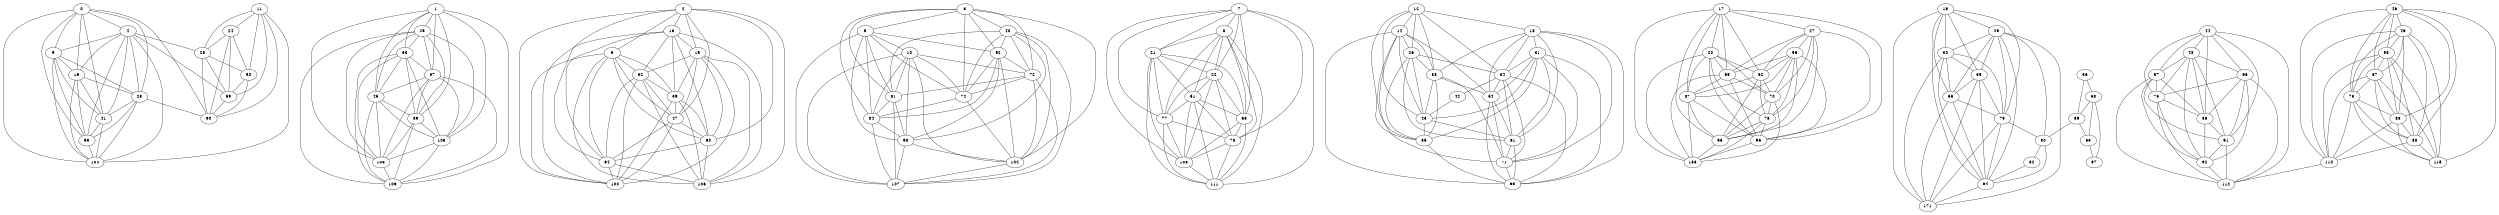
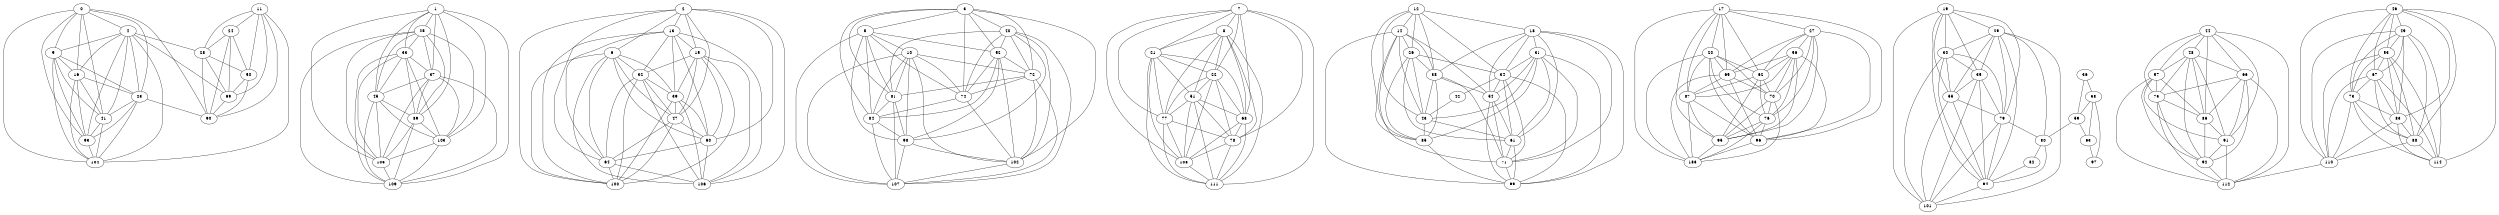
(2438, 162) -> (2438, 162)
(1928, 206) -> (1928, 206)
